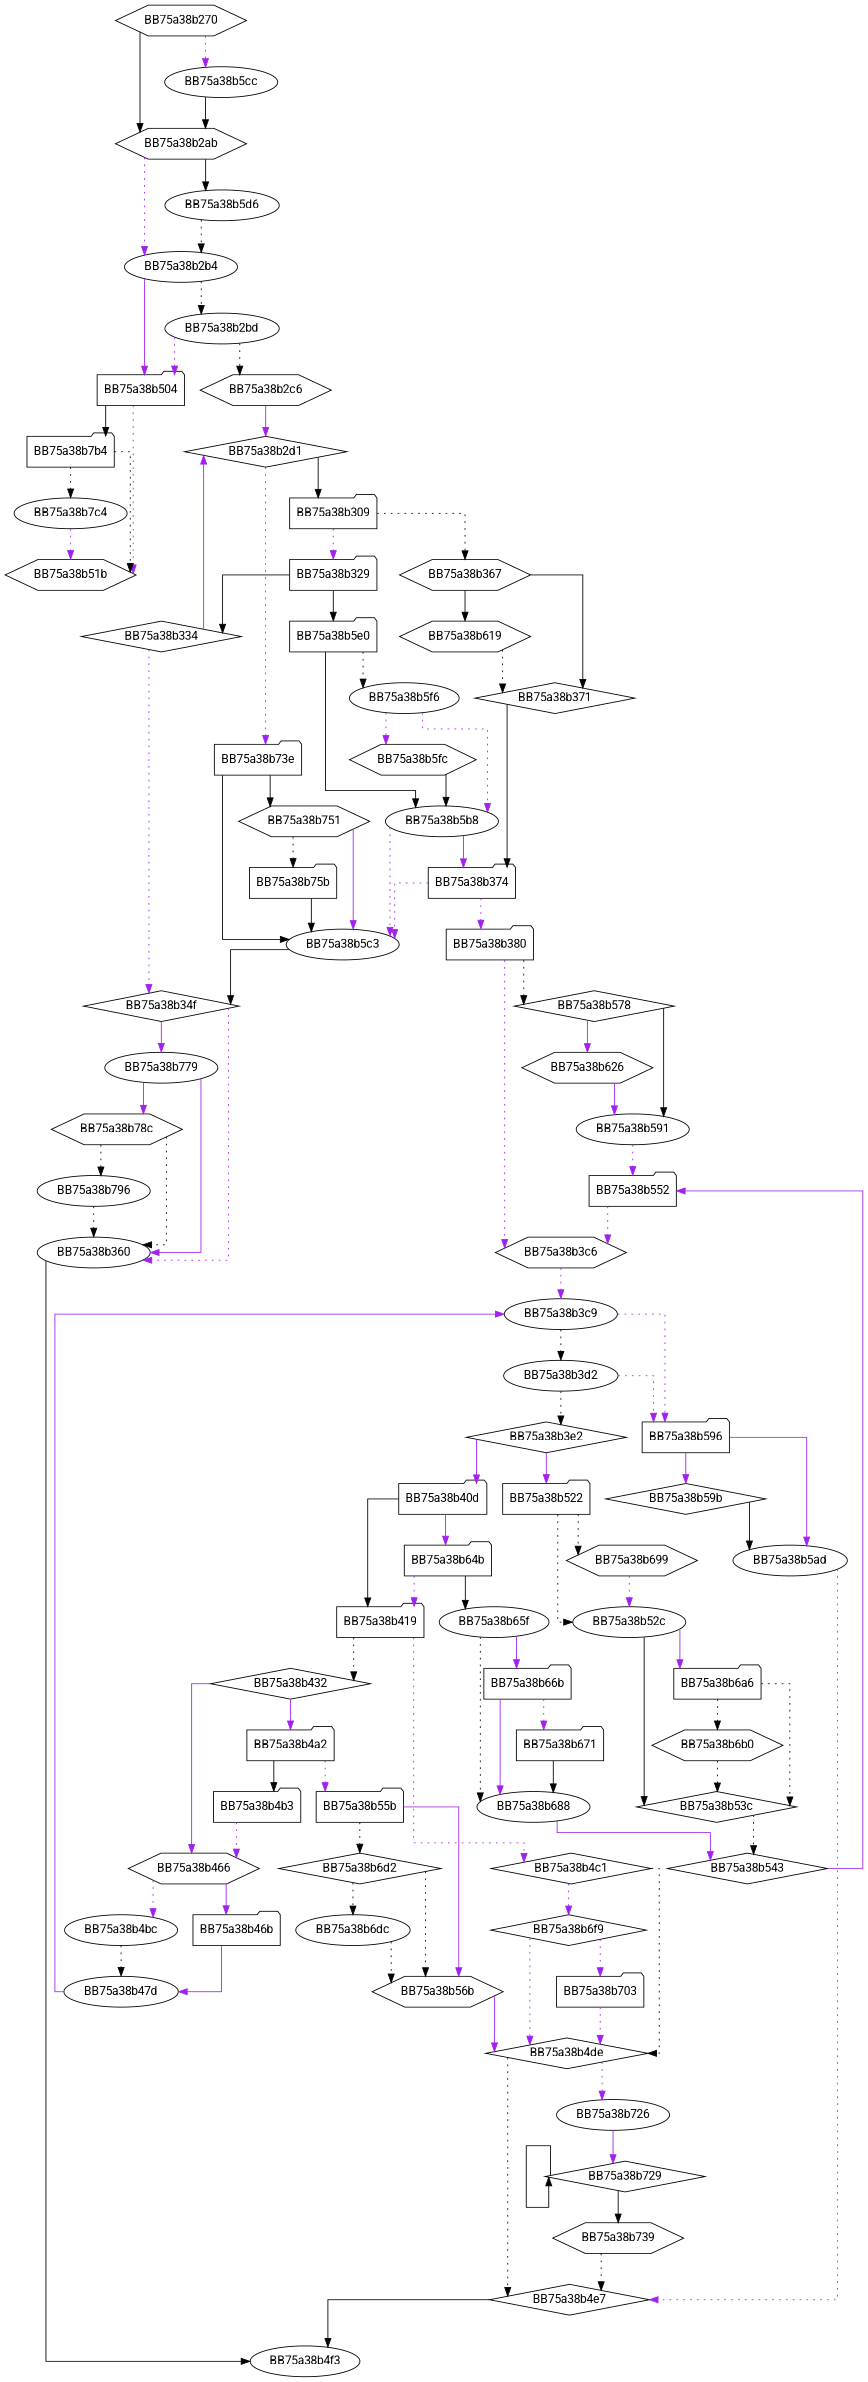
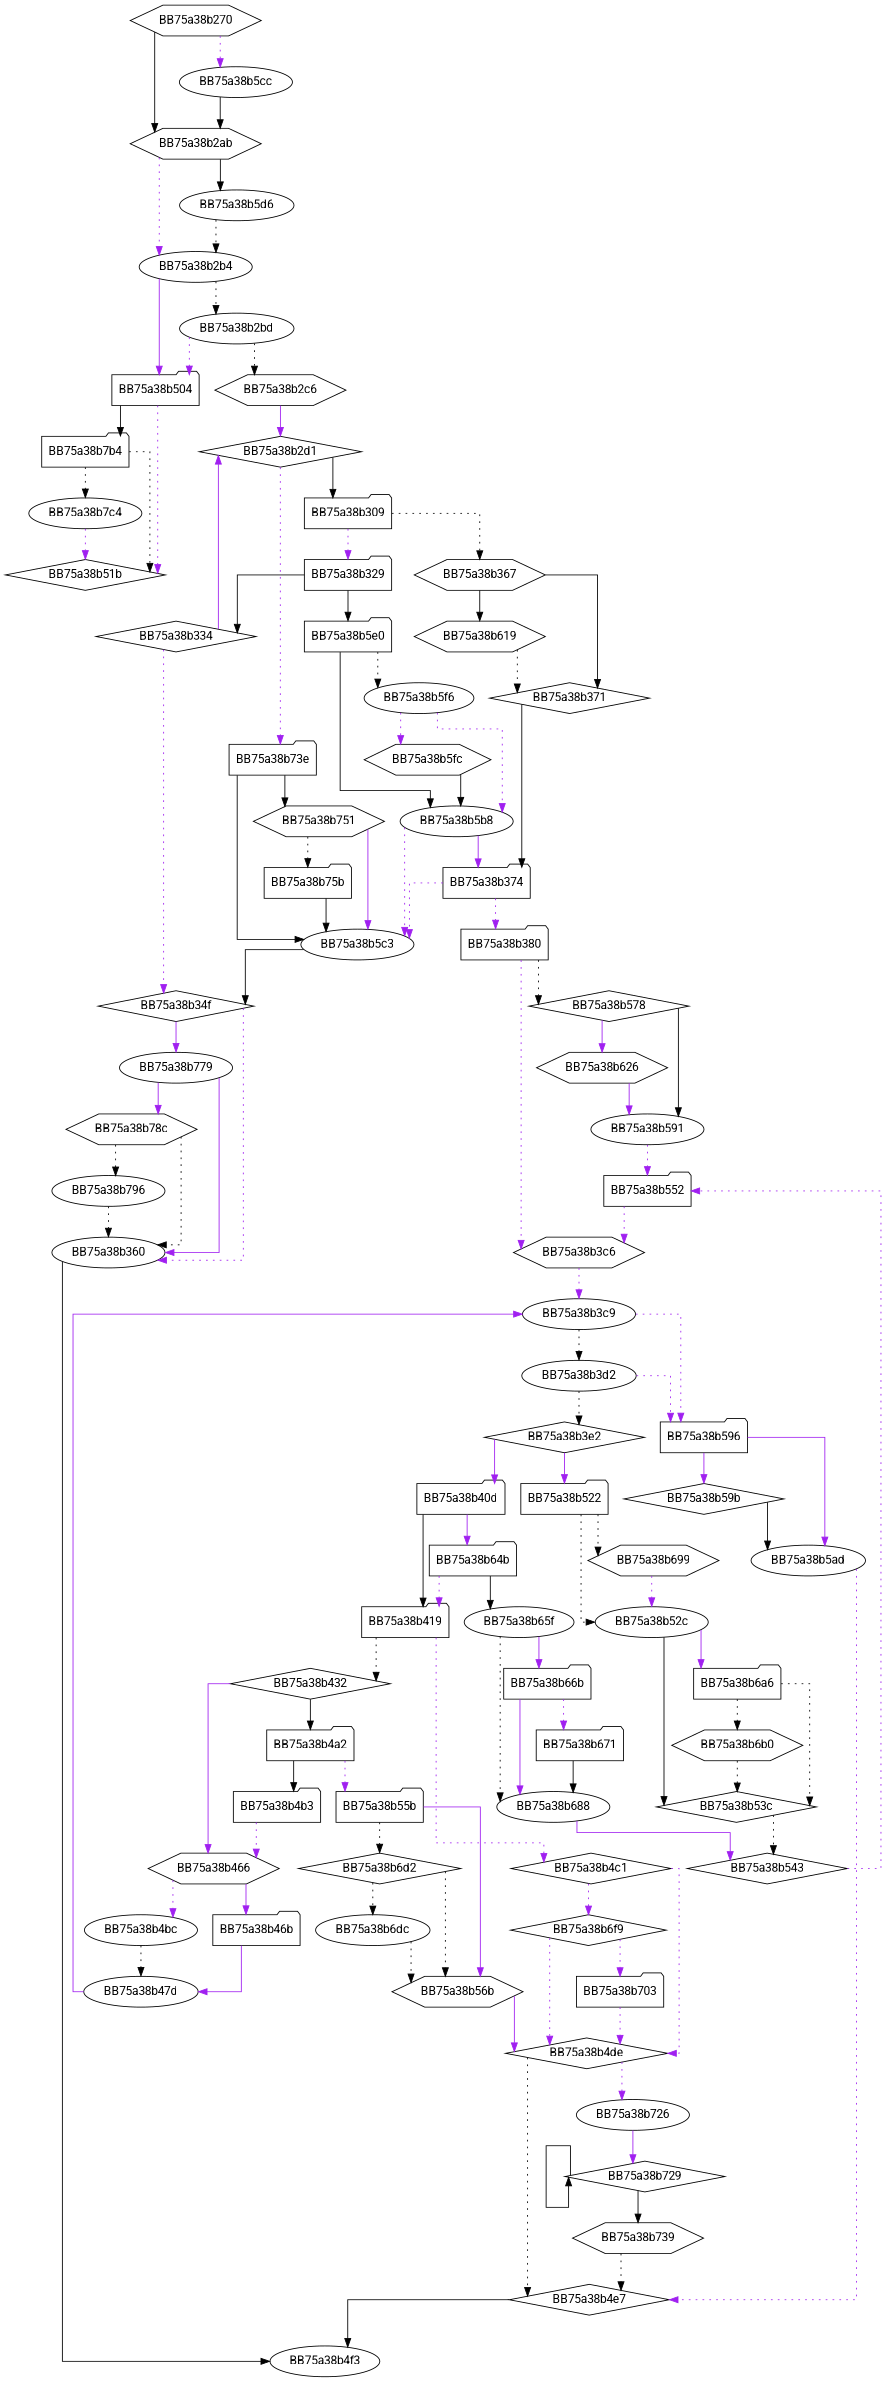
(71, 575) -> (85, 575)
(863, 1459) -> (881, 1456)
(291, 1710) -> (310, 1710)
(659, 1958) -> (679, 1958)
